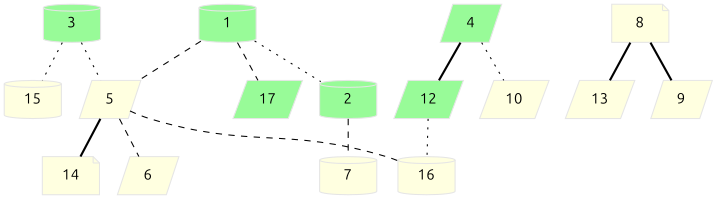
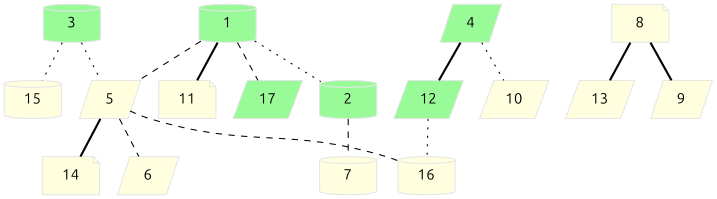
none -> (187, 99)
